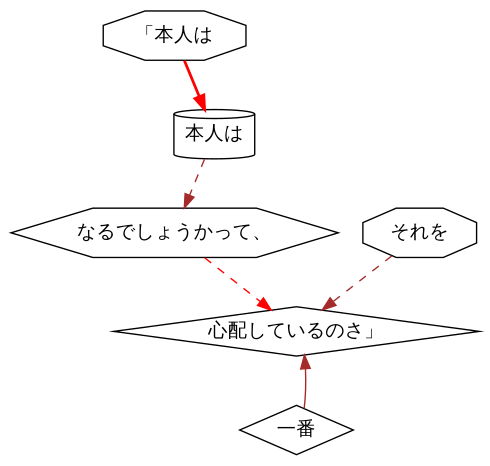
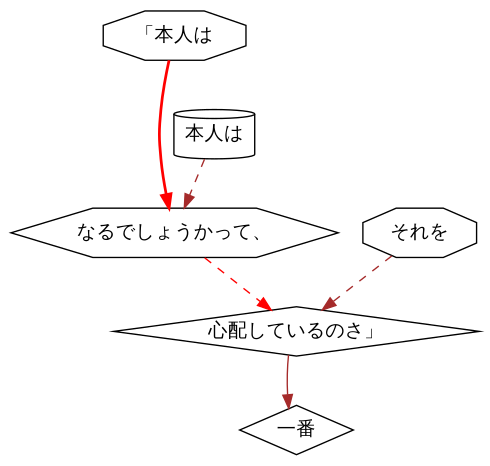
(192, 79) -> (160, 127)
(306, 389) -> (287, 375)
